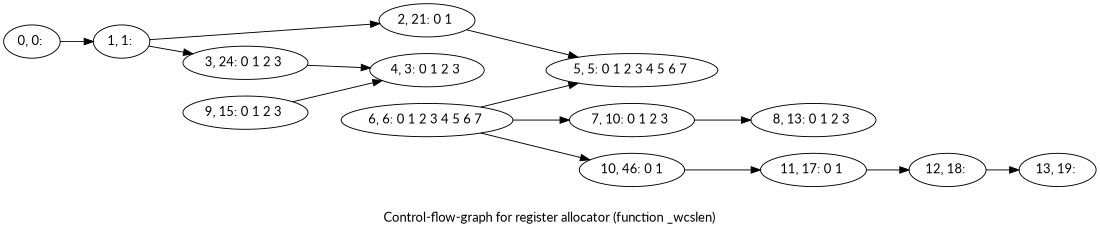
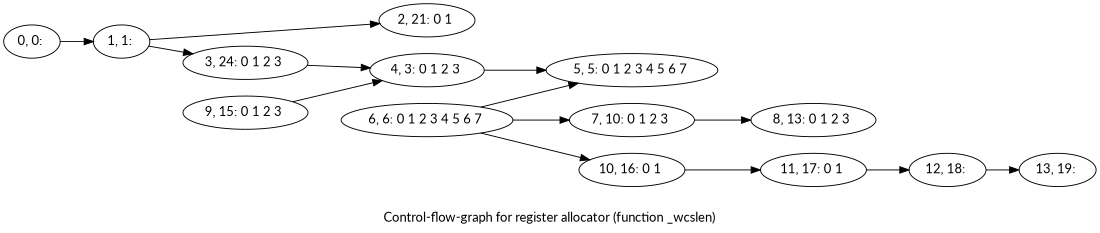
(518, 42) -> (510, 70)
(632, 170) -> (632, 170)
